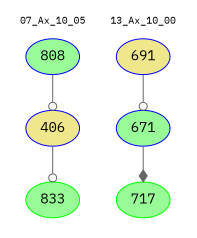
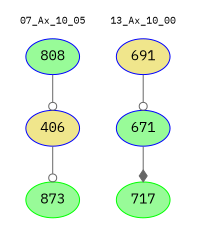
(53, 200) -> (53, 200)
